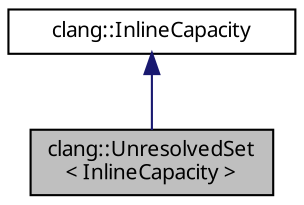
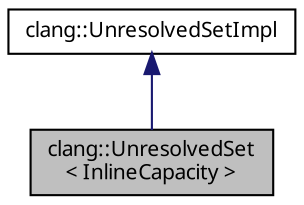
(152, 32) -> (152, 32)
